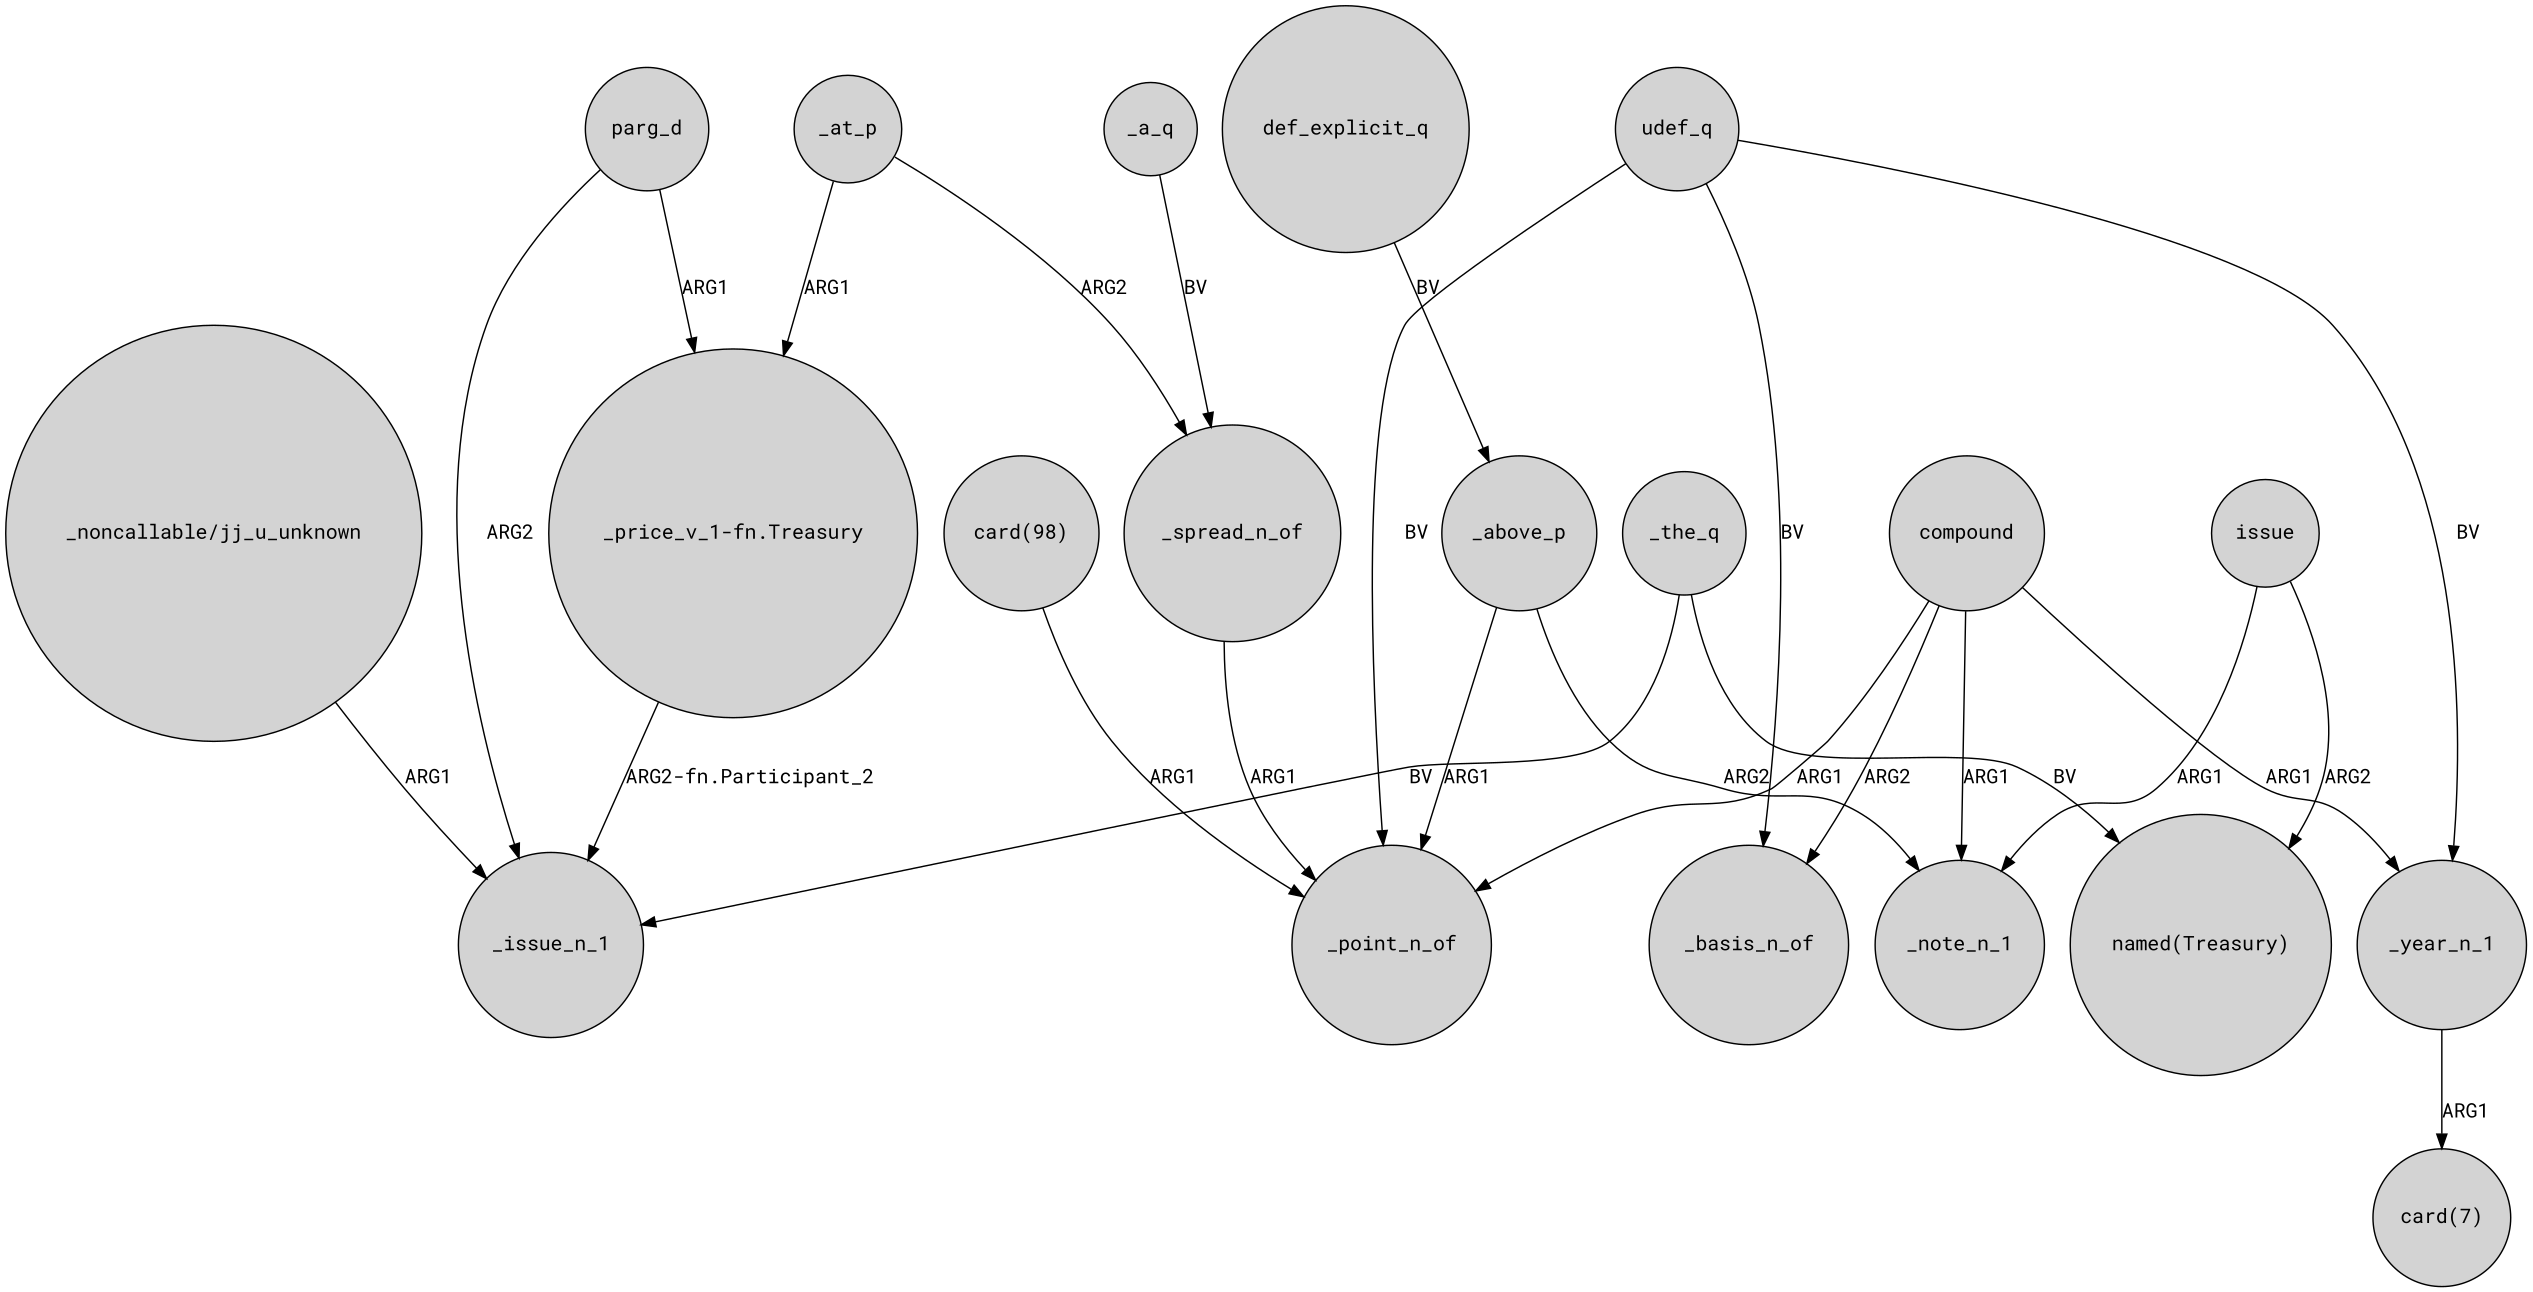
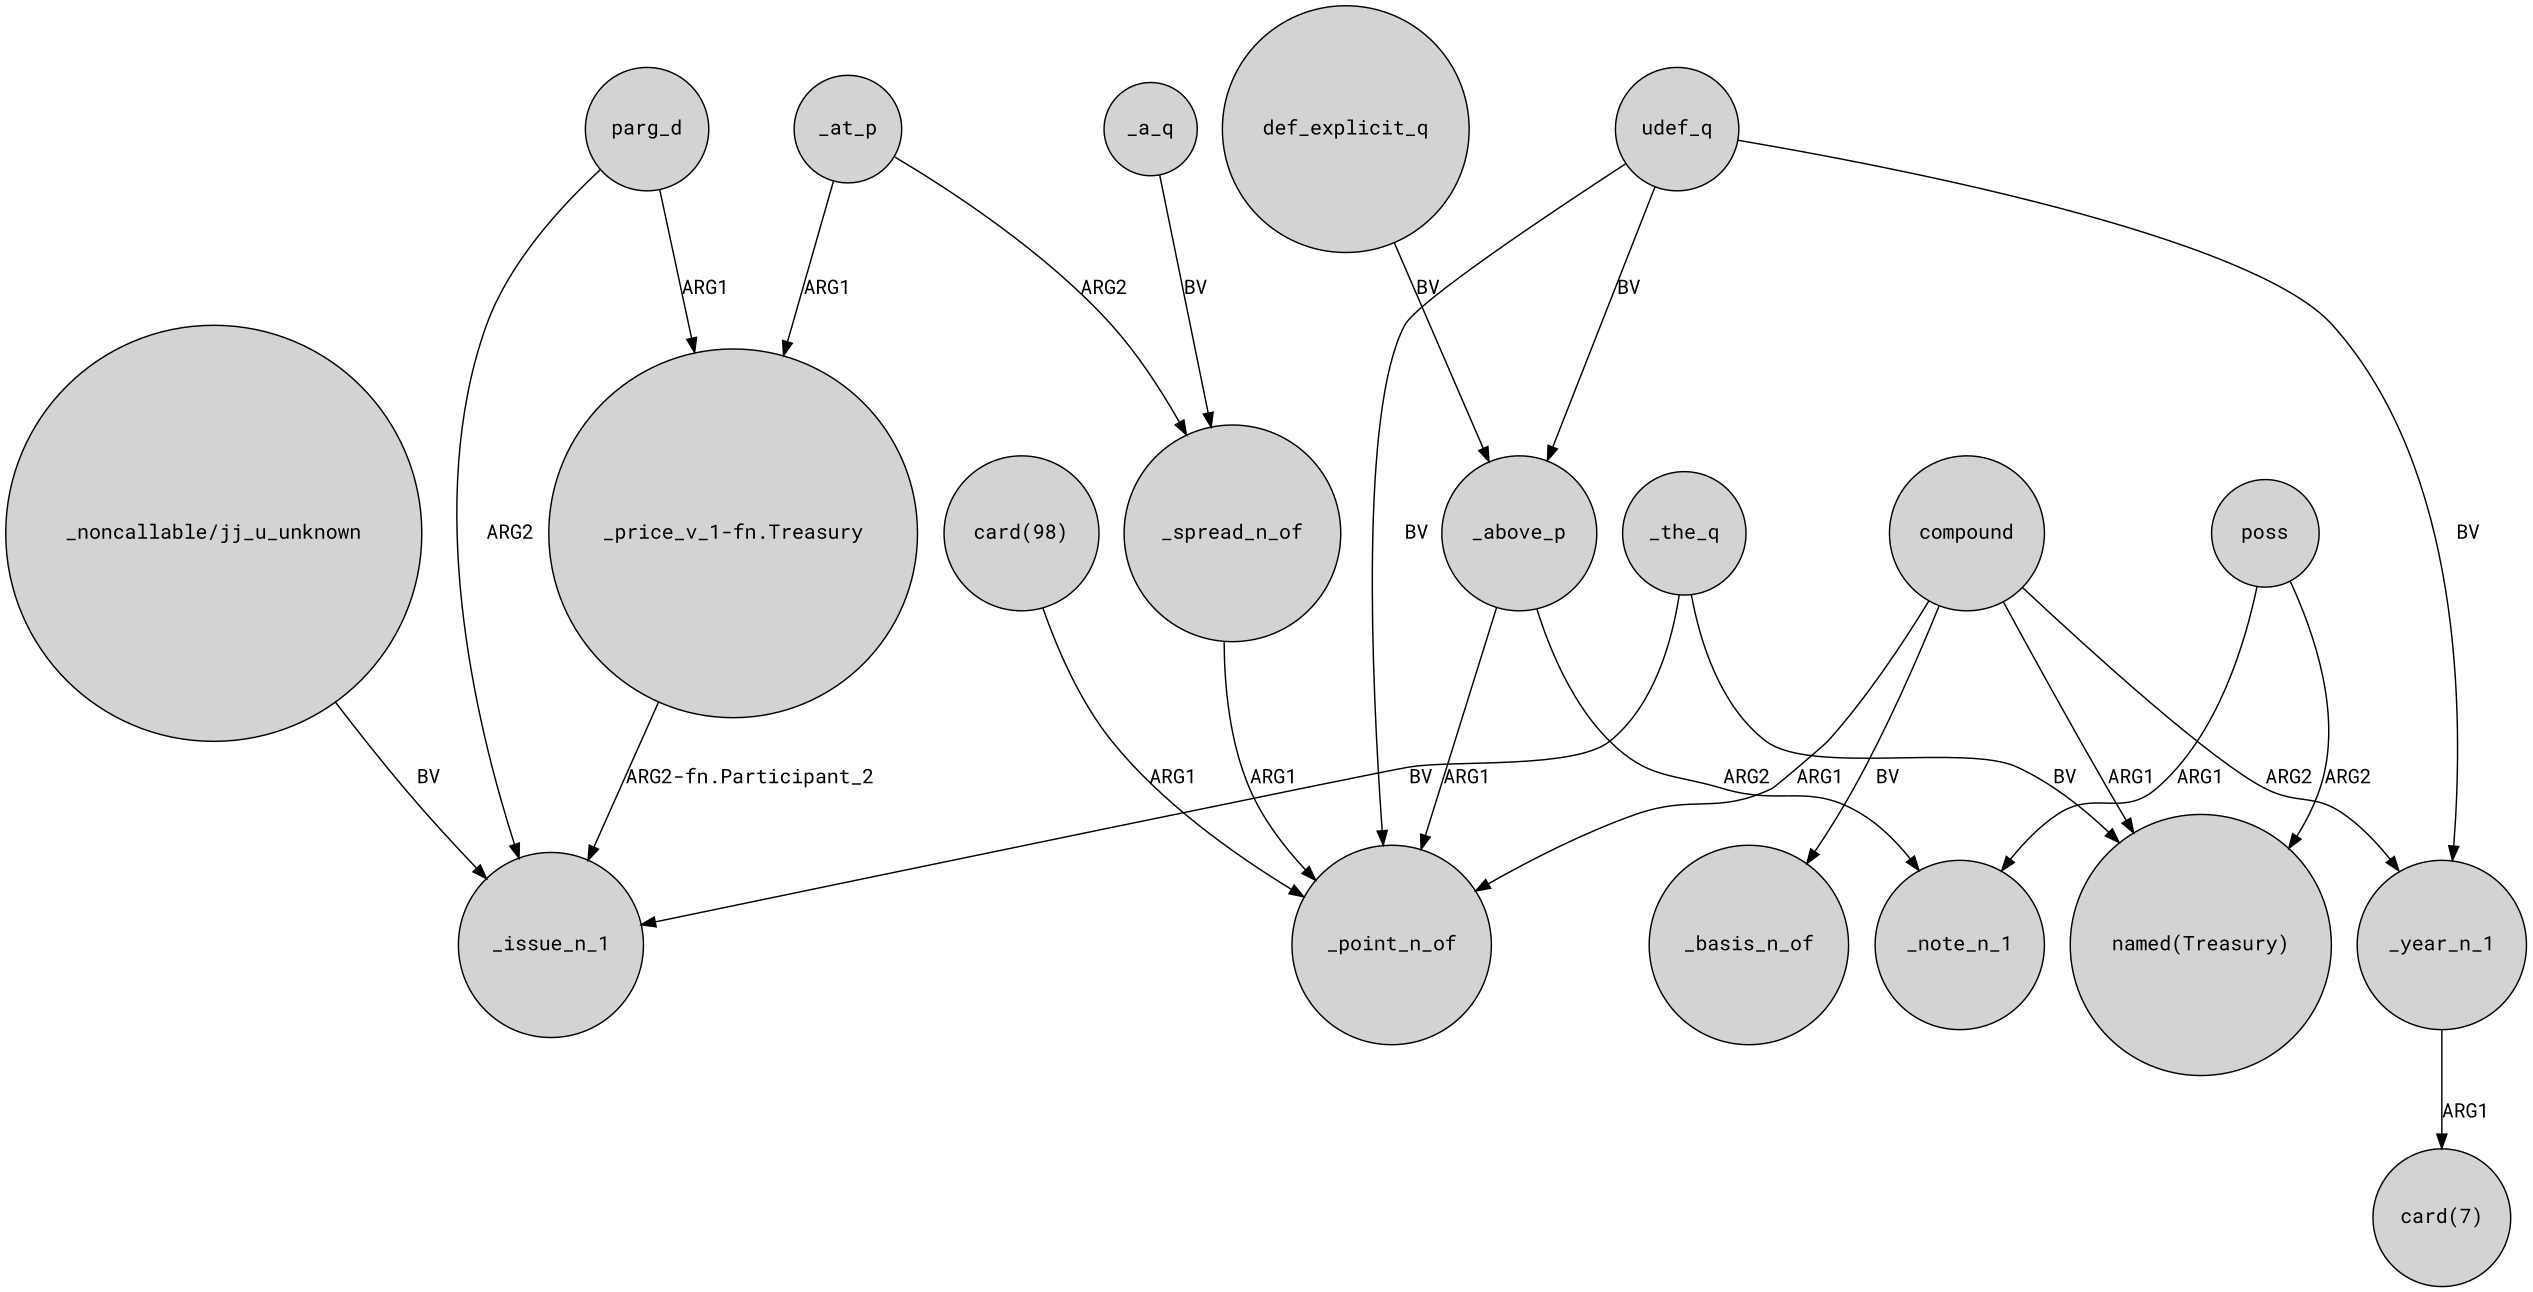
(1779, 502) -> (1604, 317)
(2265, 533) -> (2265, 533)
(1964, 728) -> (2064, 712)
(429, 778) -> (429, 778)
(1888, 778) -> (1888, 778)
(2290, 778) -> (2290, 778)
